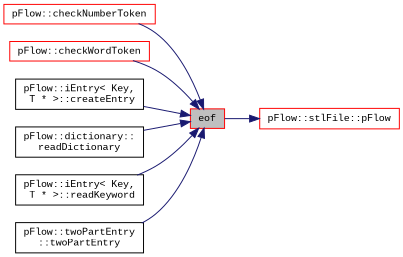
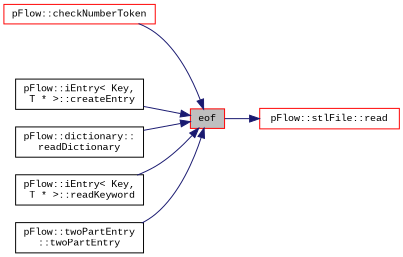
(80, 51) -> none
(330, 119) -> (330, 119)
